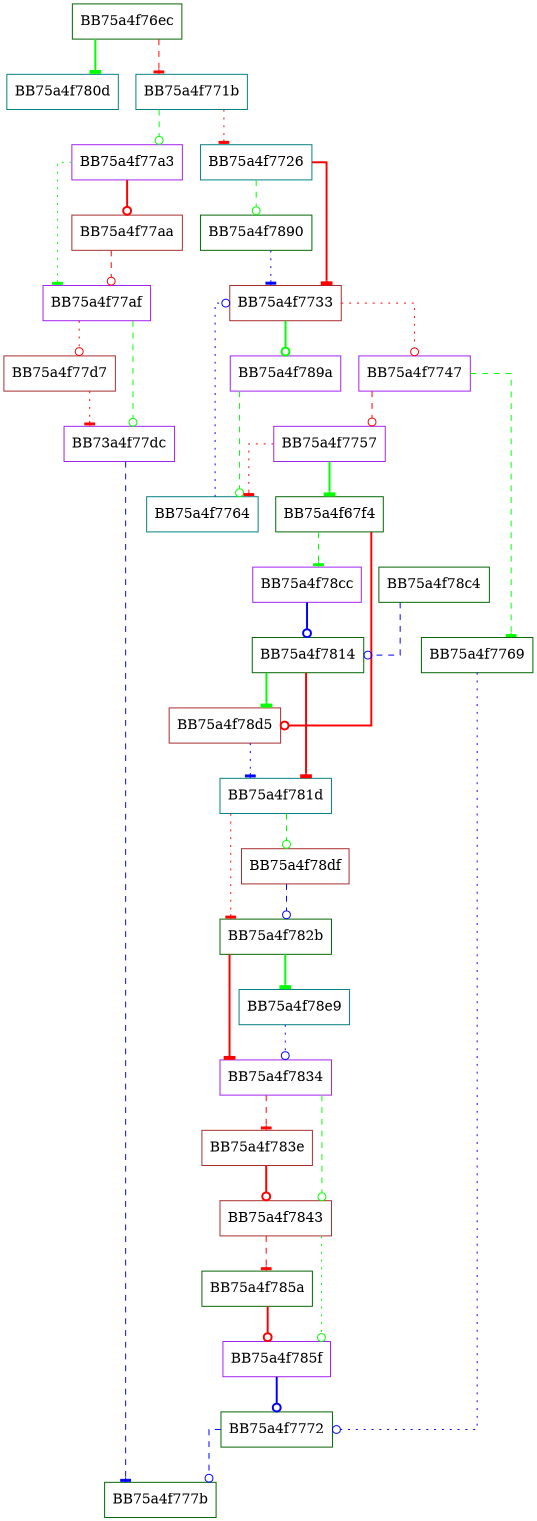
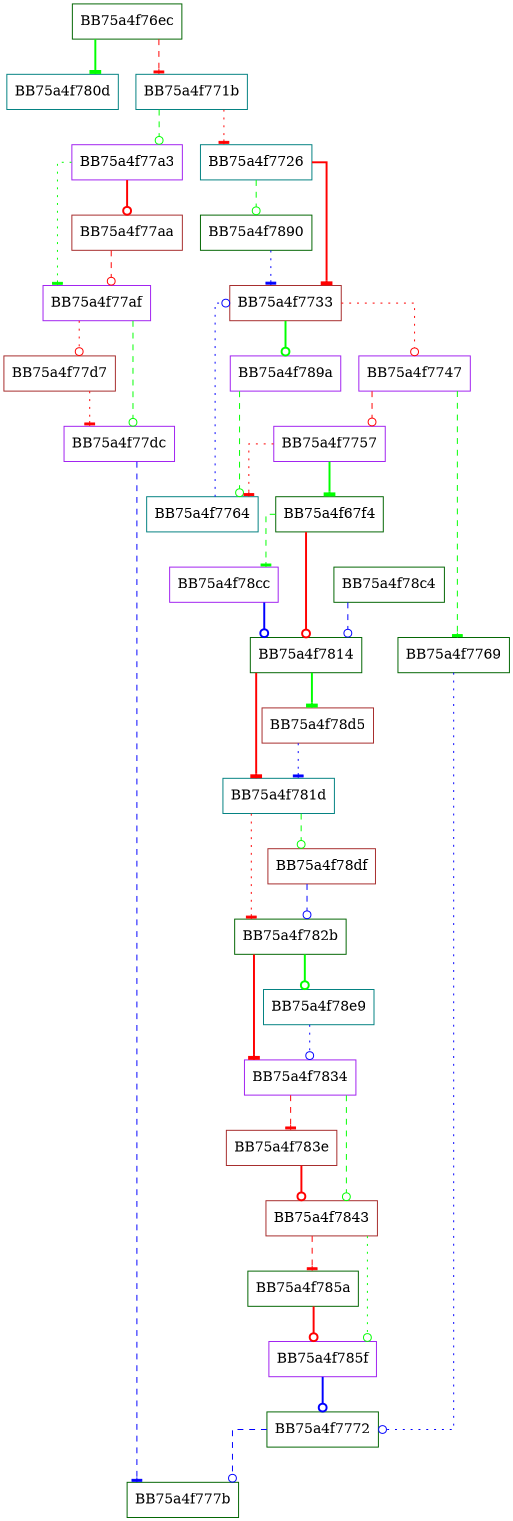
(119, 444) -> (119, 444)
(371, 670) -> (306, 581)
(285, 969) -> (305, 968)
